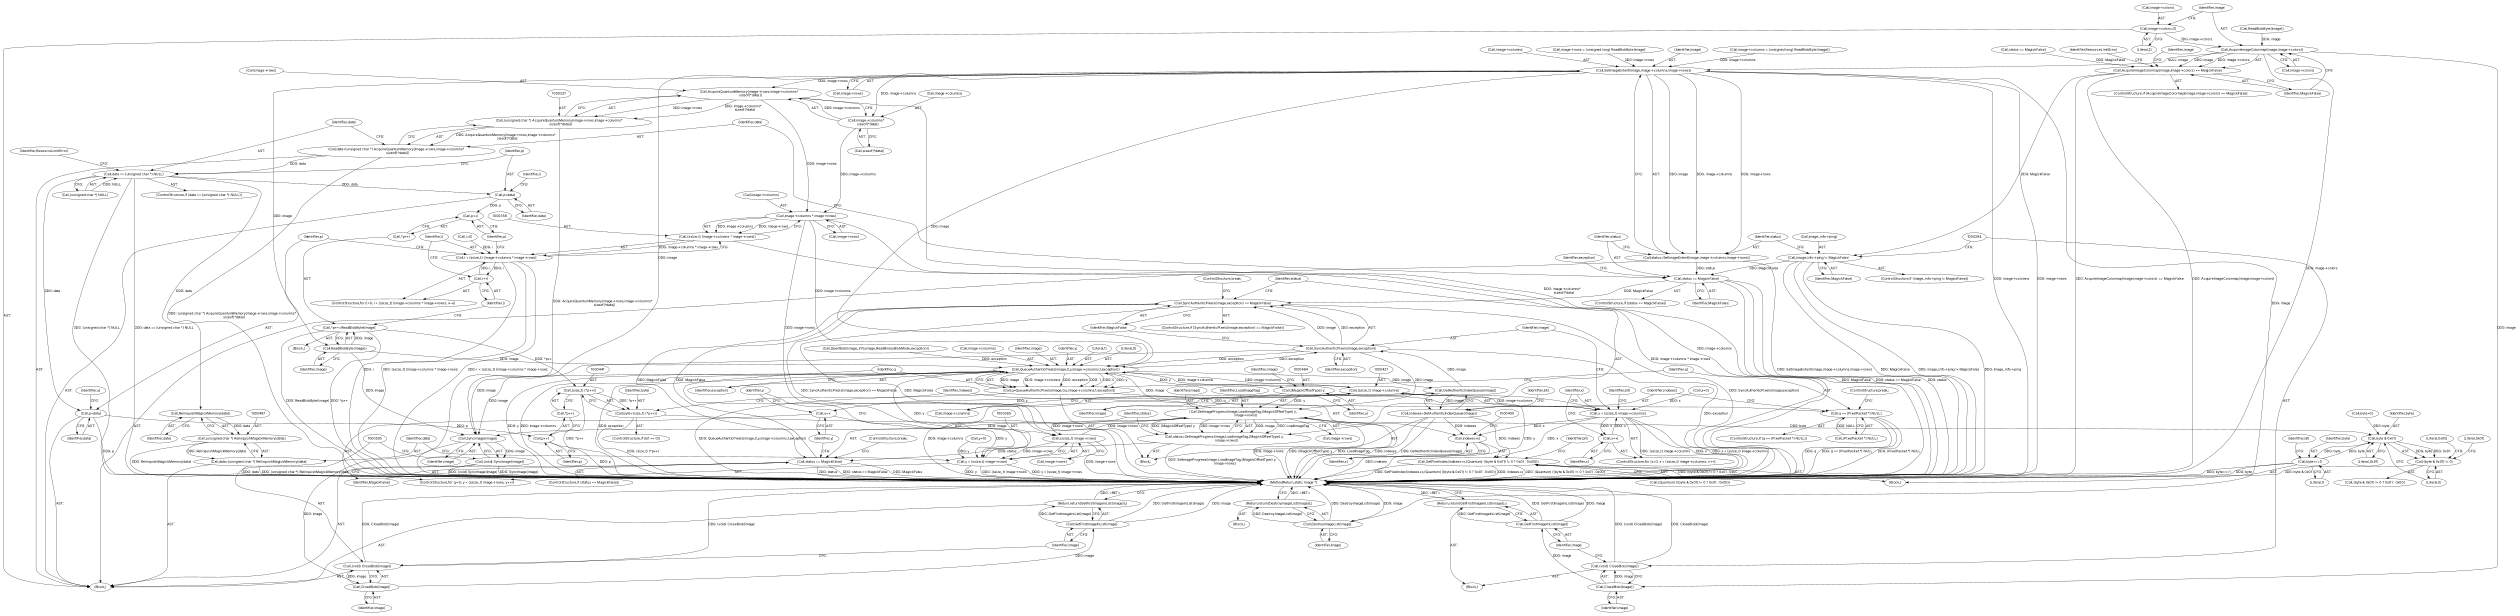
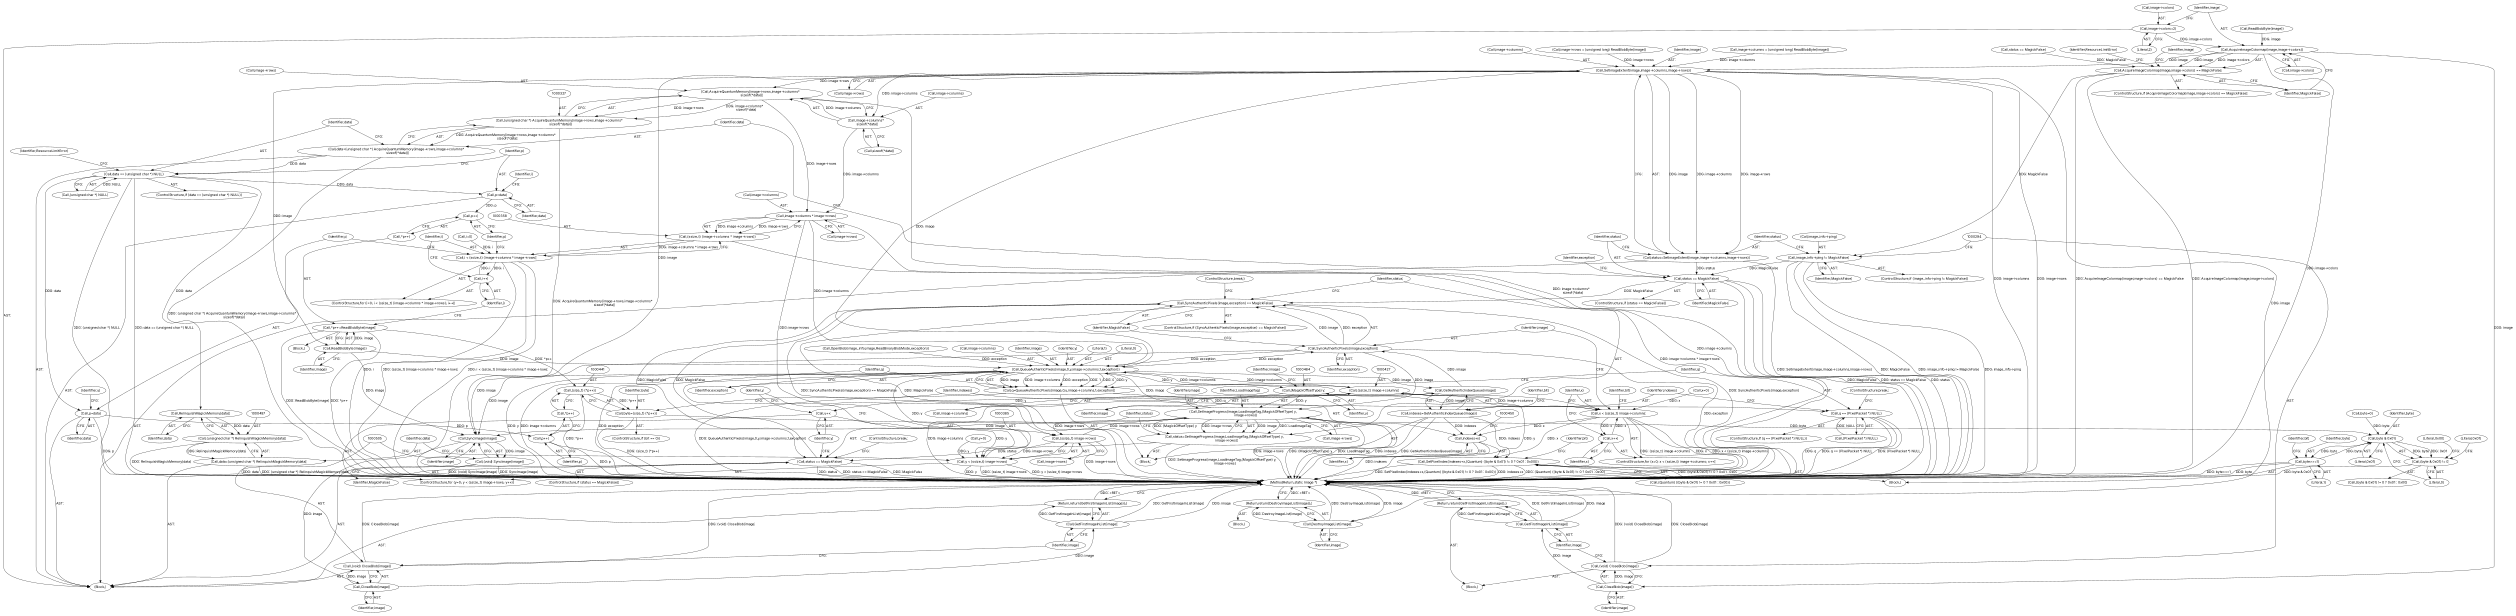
(2178, 60) -> (2179, 60)
